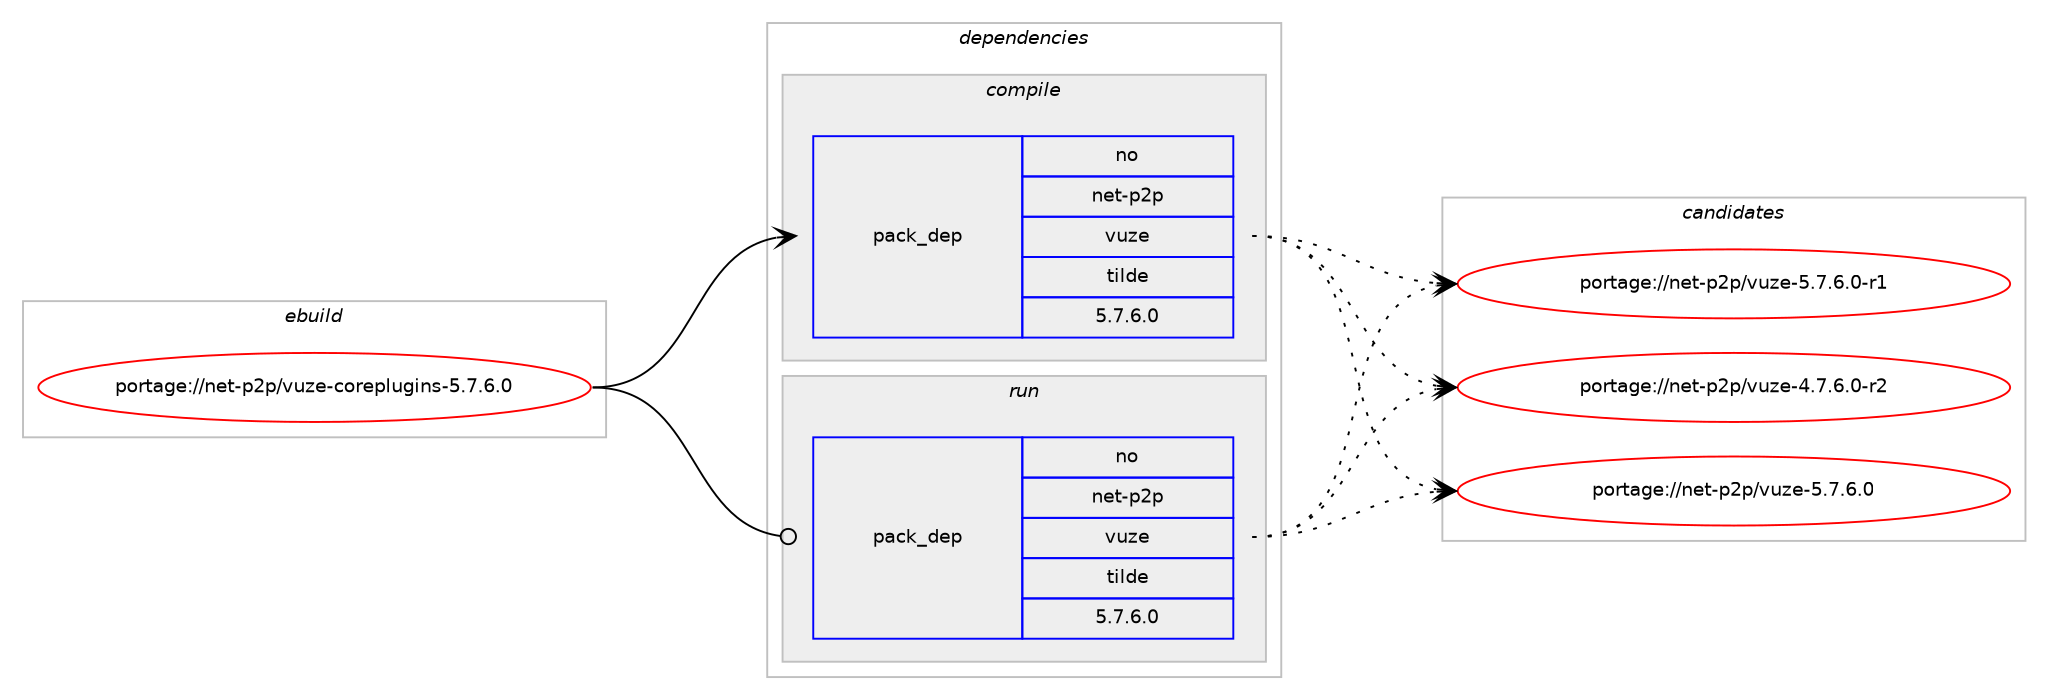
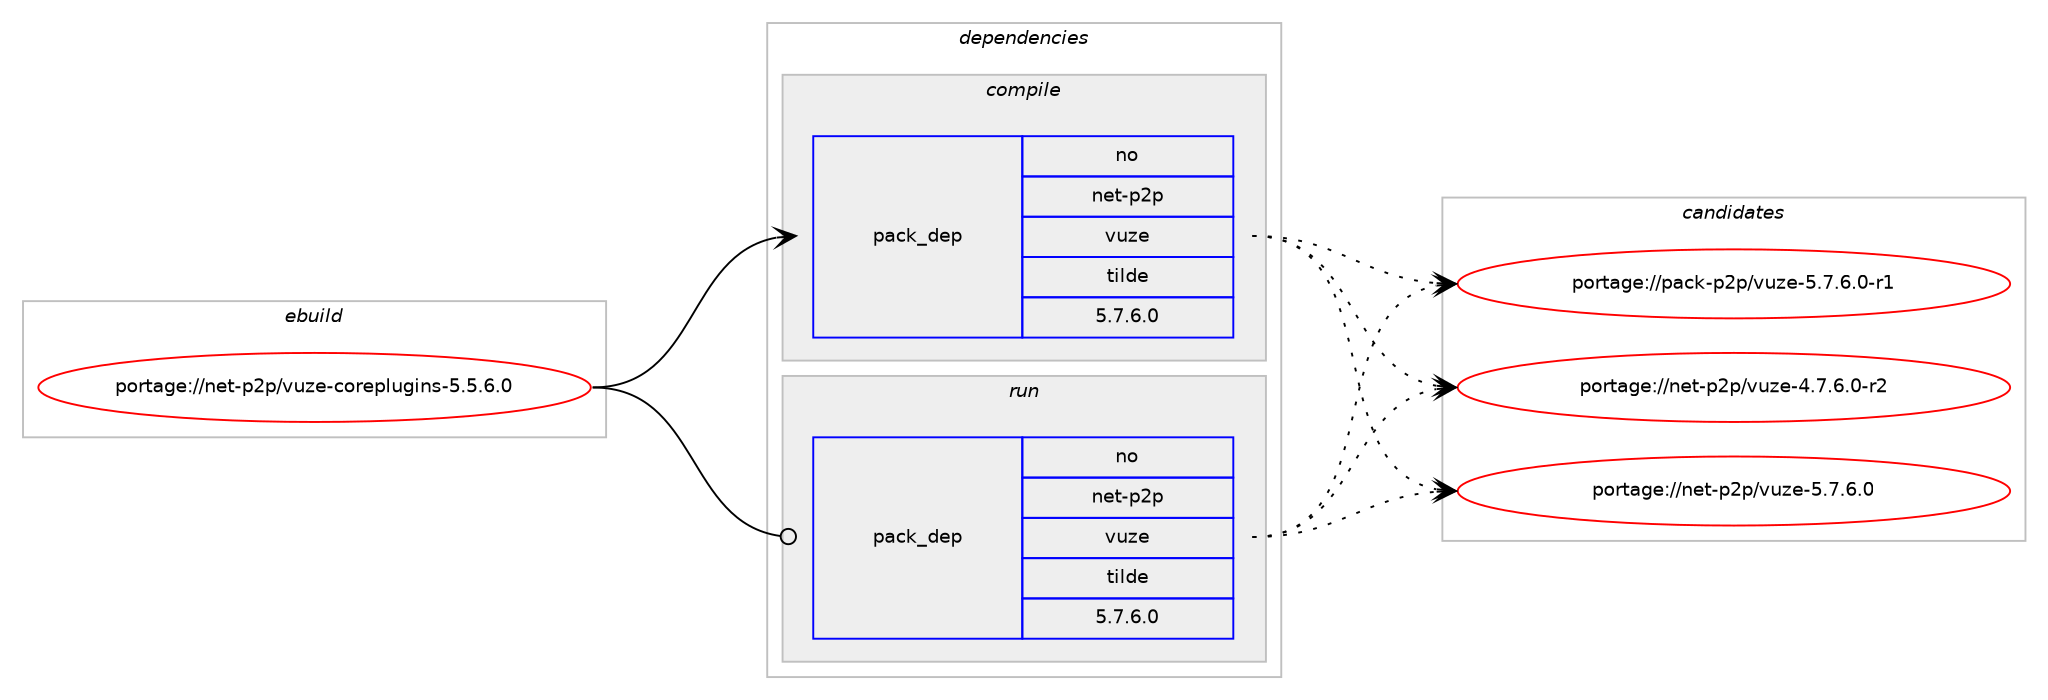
(1734, 284) -> (1734, 284)
(315, 387) -> (315, 387)
